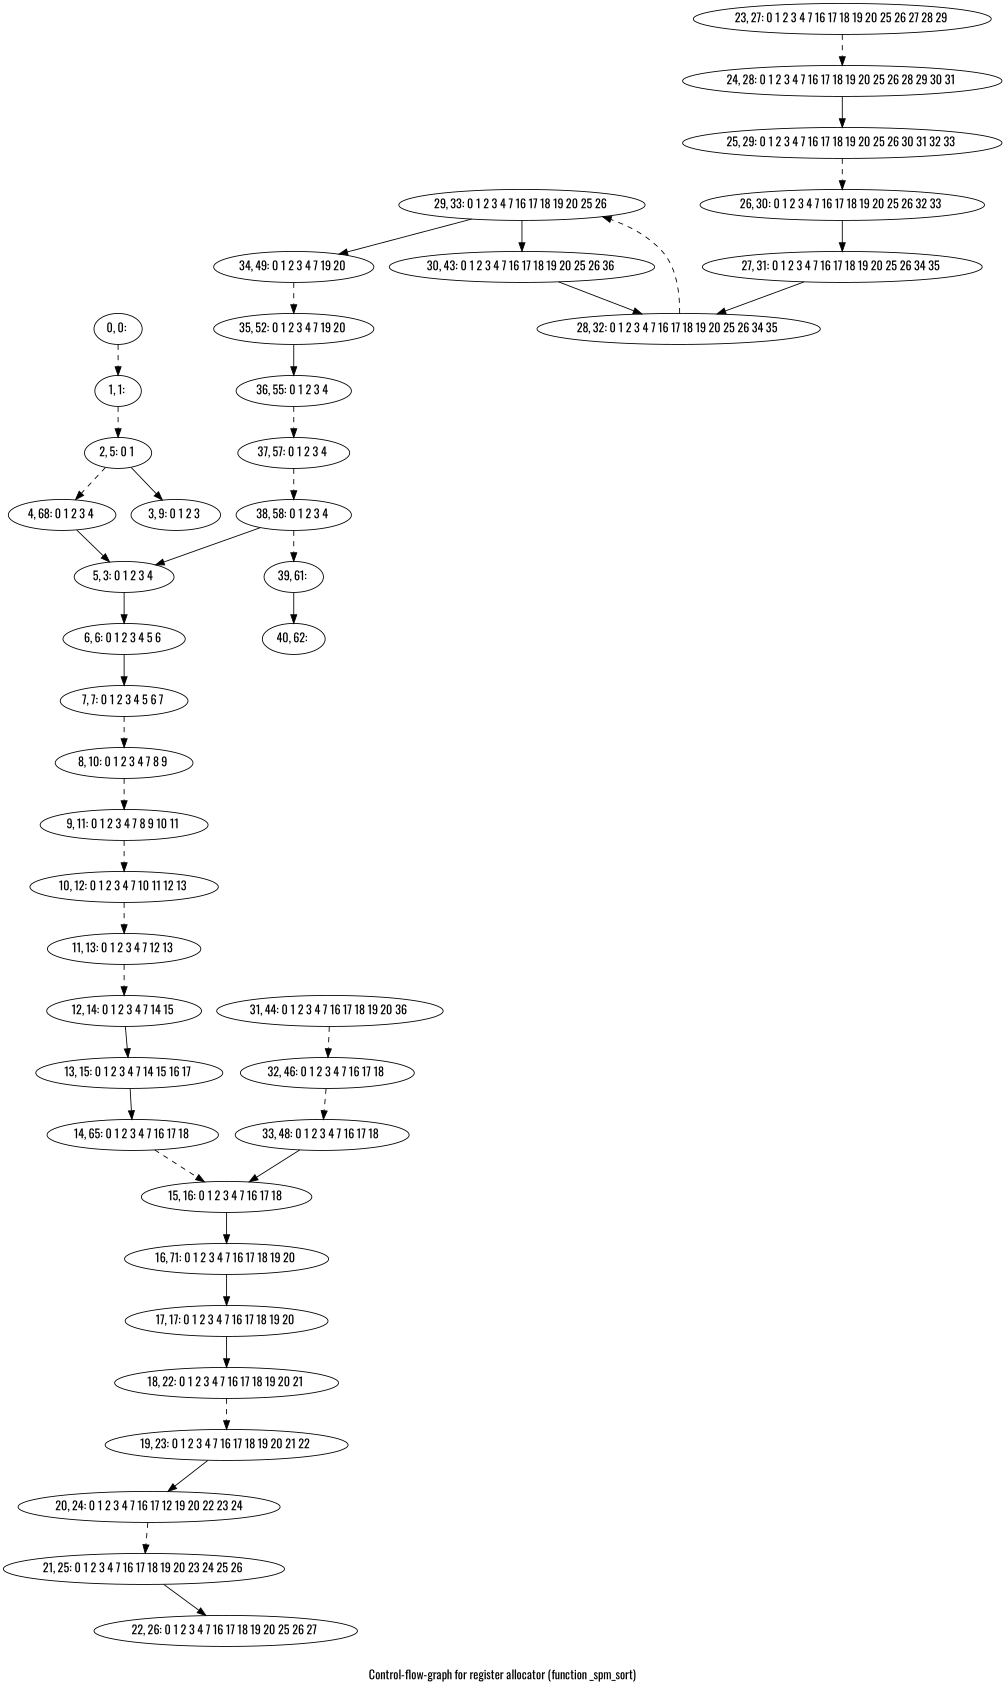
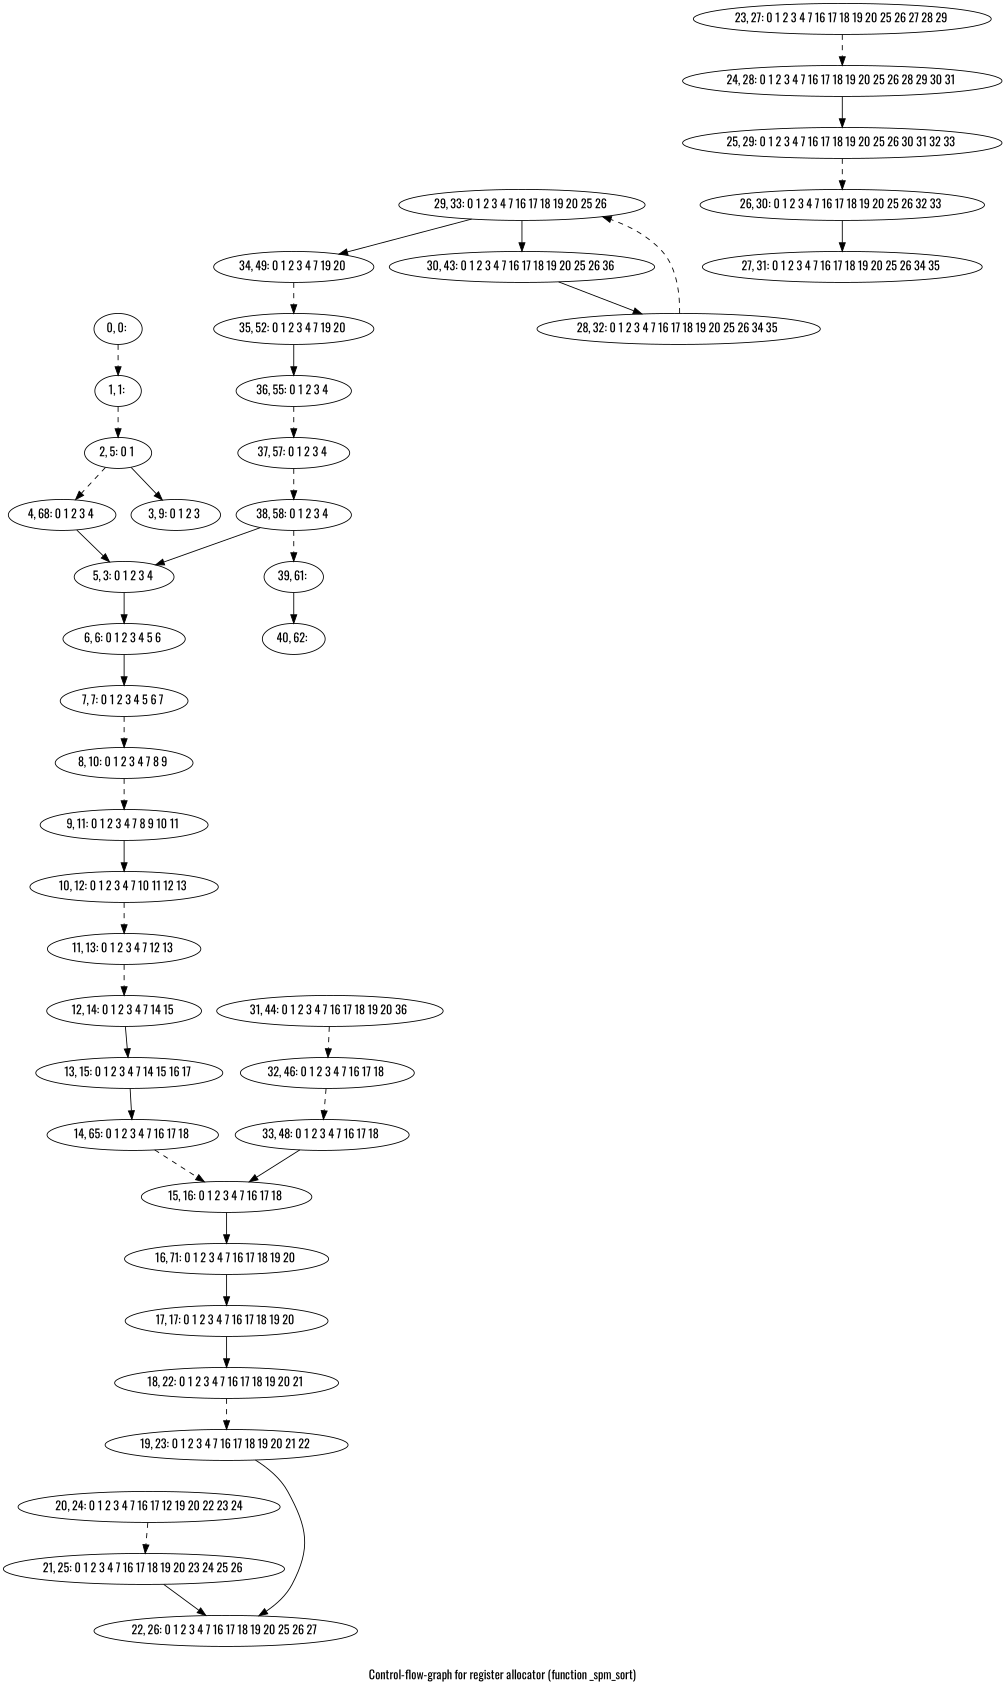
(765, 296) -> none
(124, 852) -> (124, 852)
(191, 1473) -> (304, 1533)
